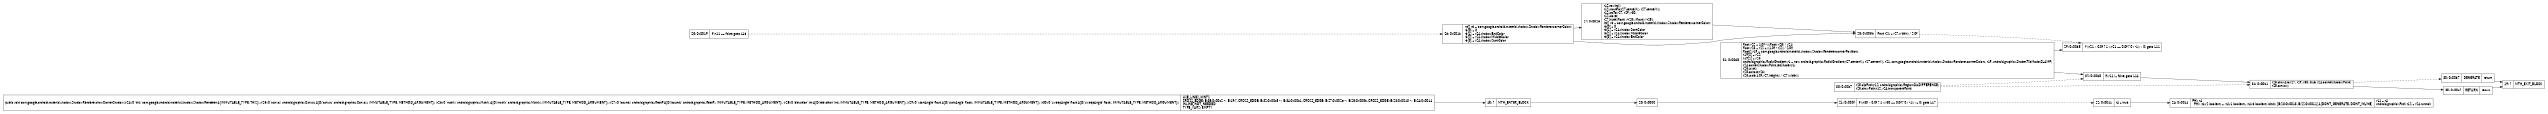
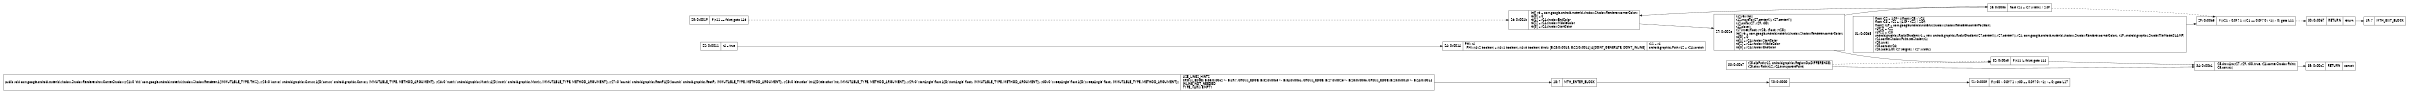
(1713, 42) -> (1815, 9)
(2067, 73) -> (1911, 61)
(2472, 78) -> (2335, 21)
(2396, 81) -> (2300, 21)
(2094, 86) -> (2012, 68)
(2496, 87) -> none
(2486, 91) -> (2349, 66)
(2015, 103) -> none
